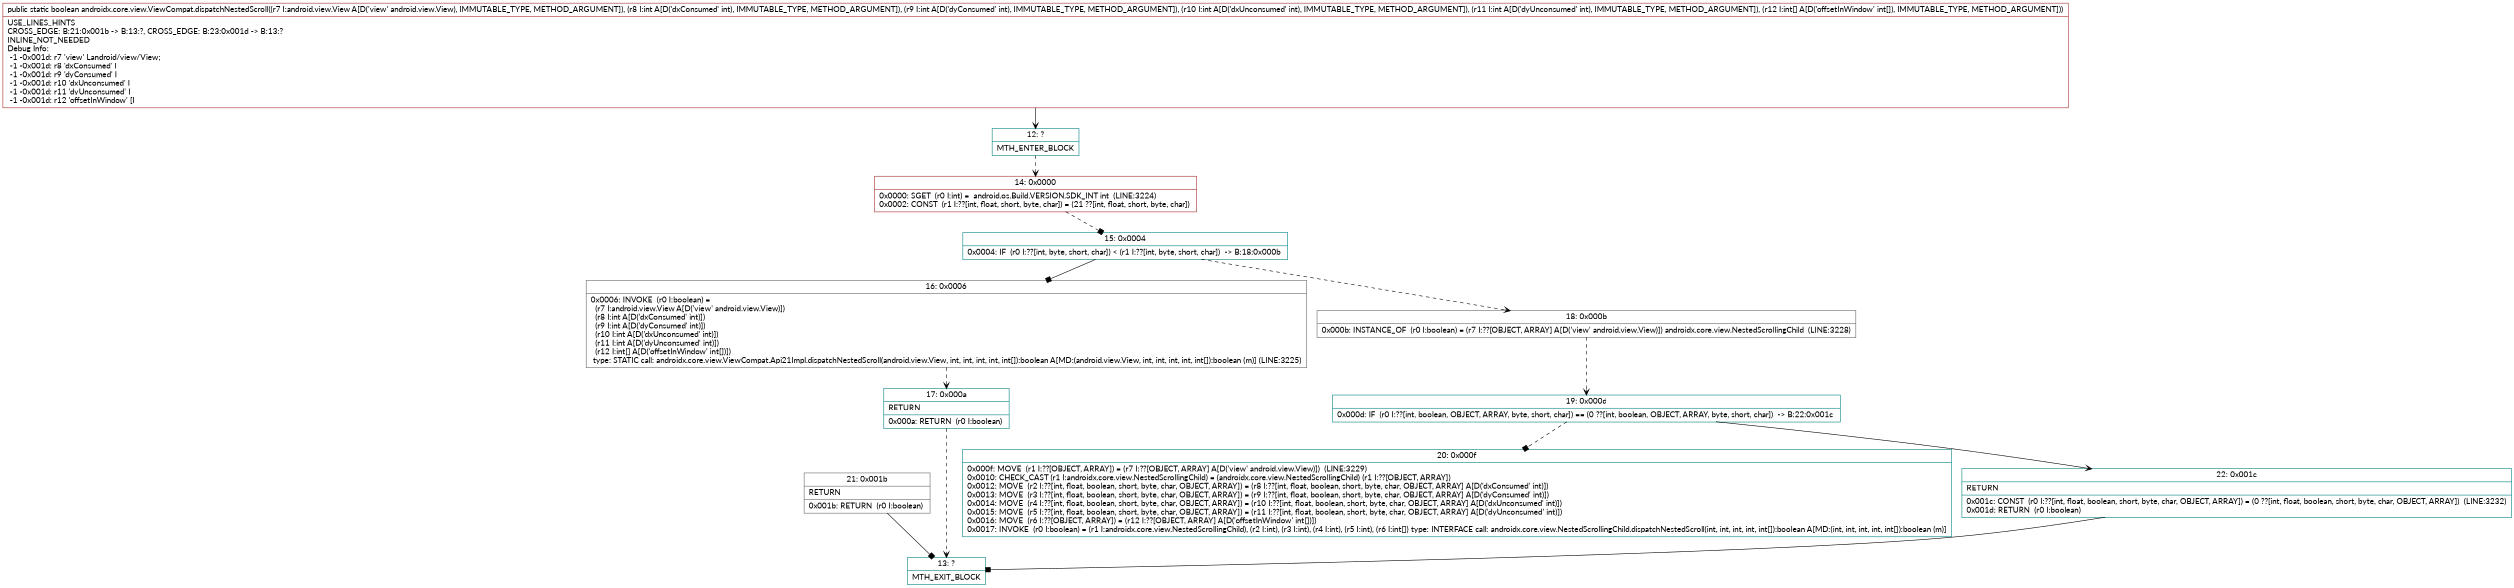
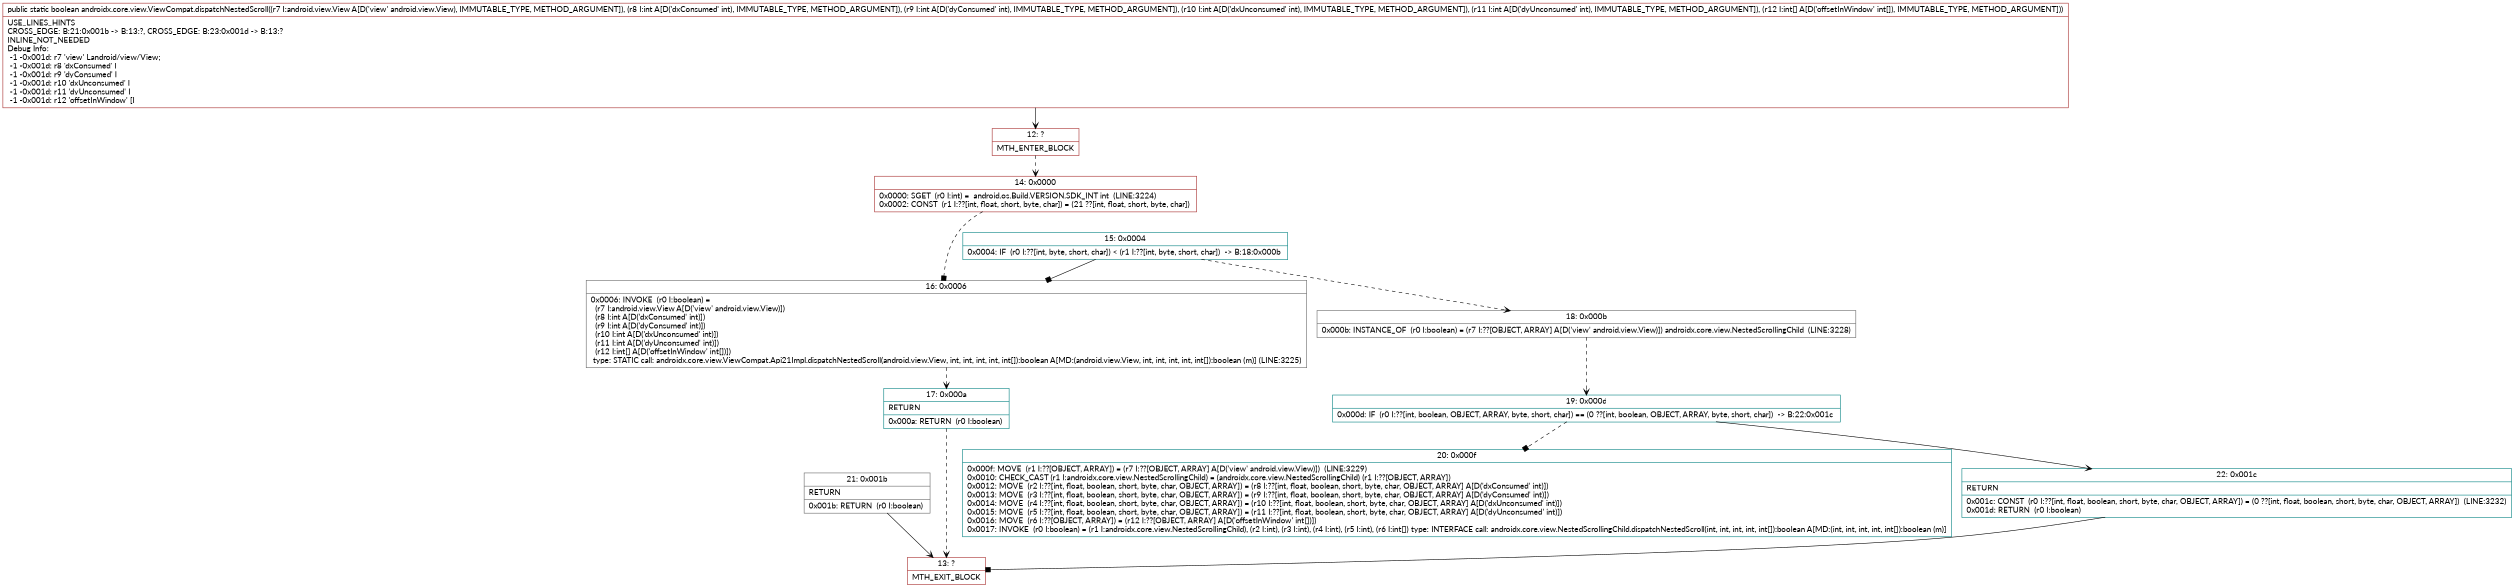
(1036, 142) -> (1036, 142)
(1082, 221) -> (955, 238)
(908, 533) -> (908, 533)
(946, 571) -> (946, 571)
